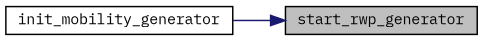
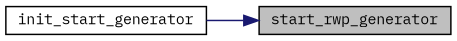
(119, 20) -> (106, 20)
